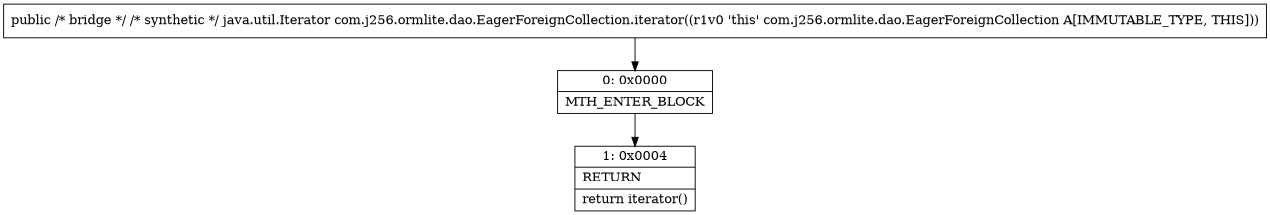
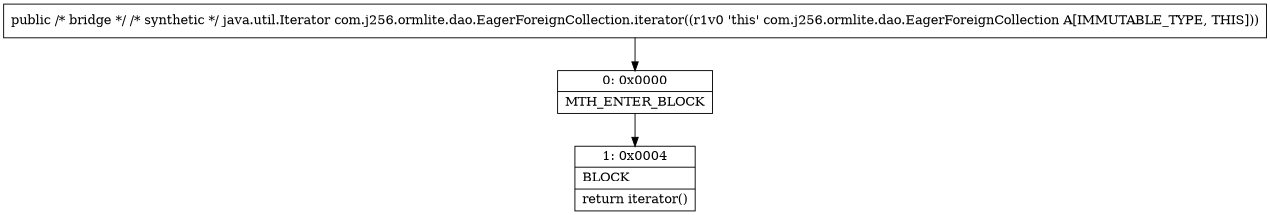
(612, 178) -> (606, 178)
